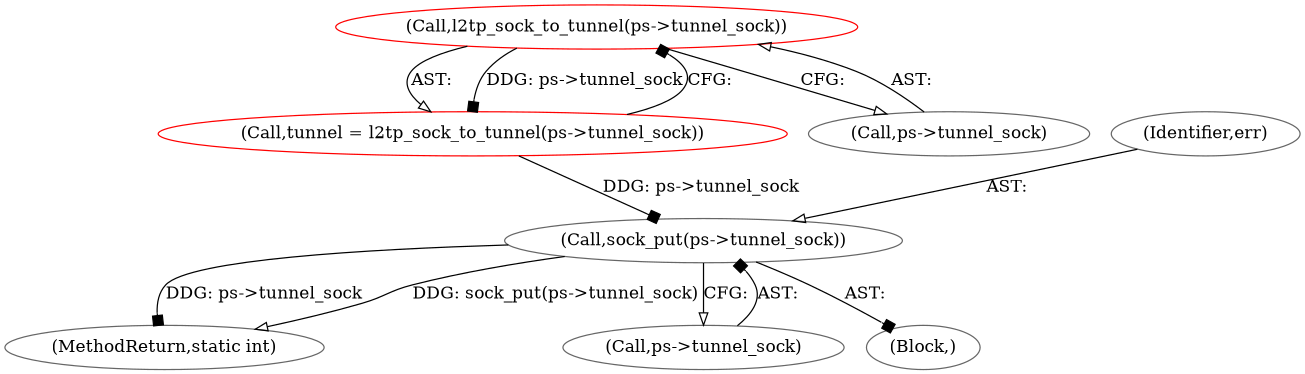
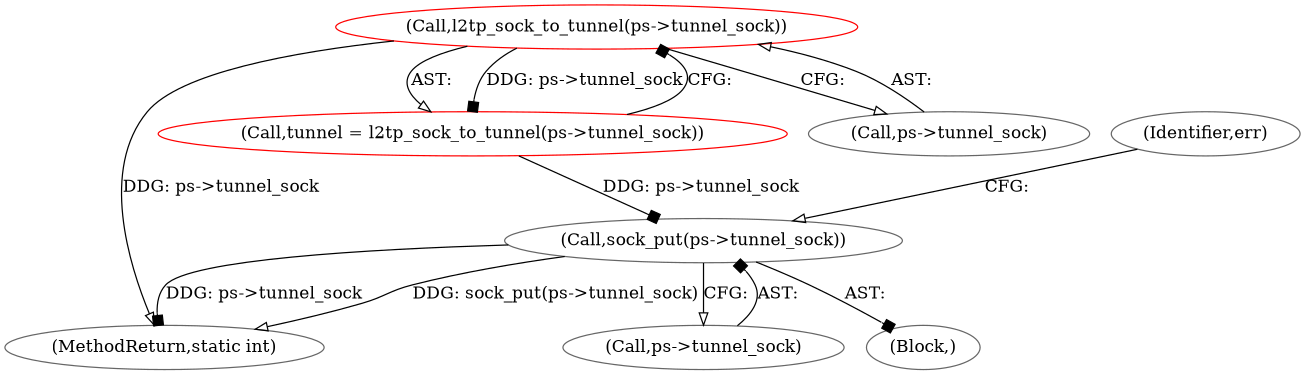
none -> (166, 96)
(1010, 187) -> (1010, 187)
